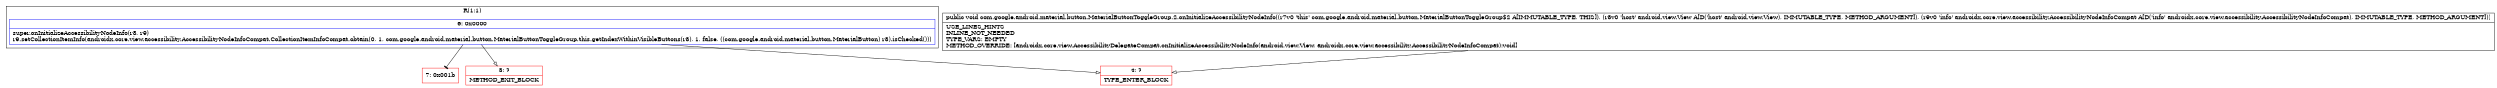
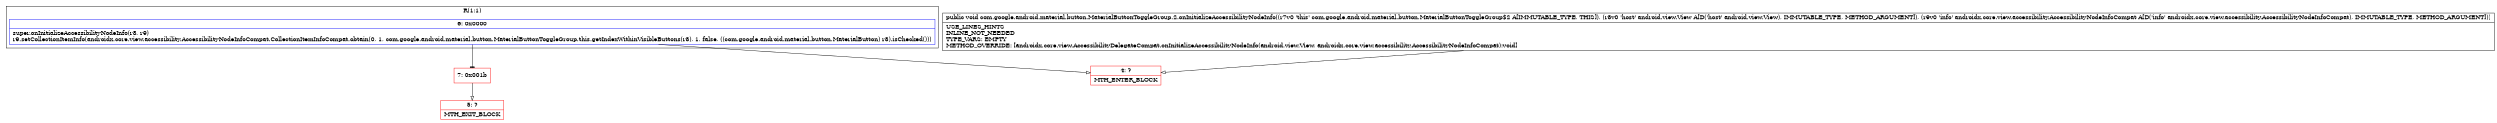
(488, 54) -> (472, 90)
(504, 80) -> (472, 114)
(1136, 80) -> (1126, 80)
